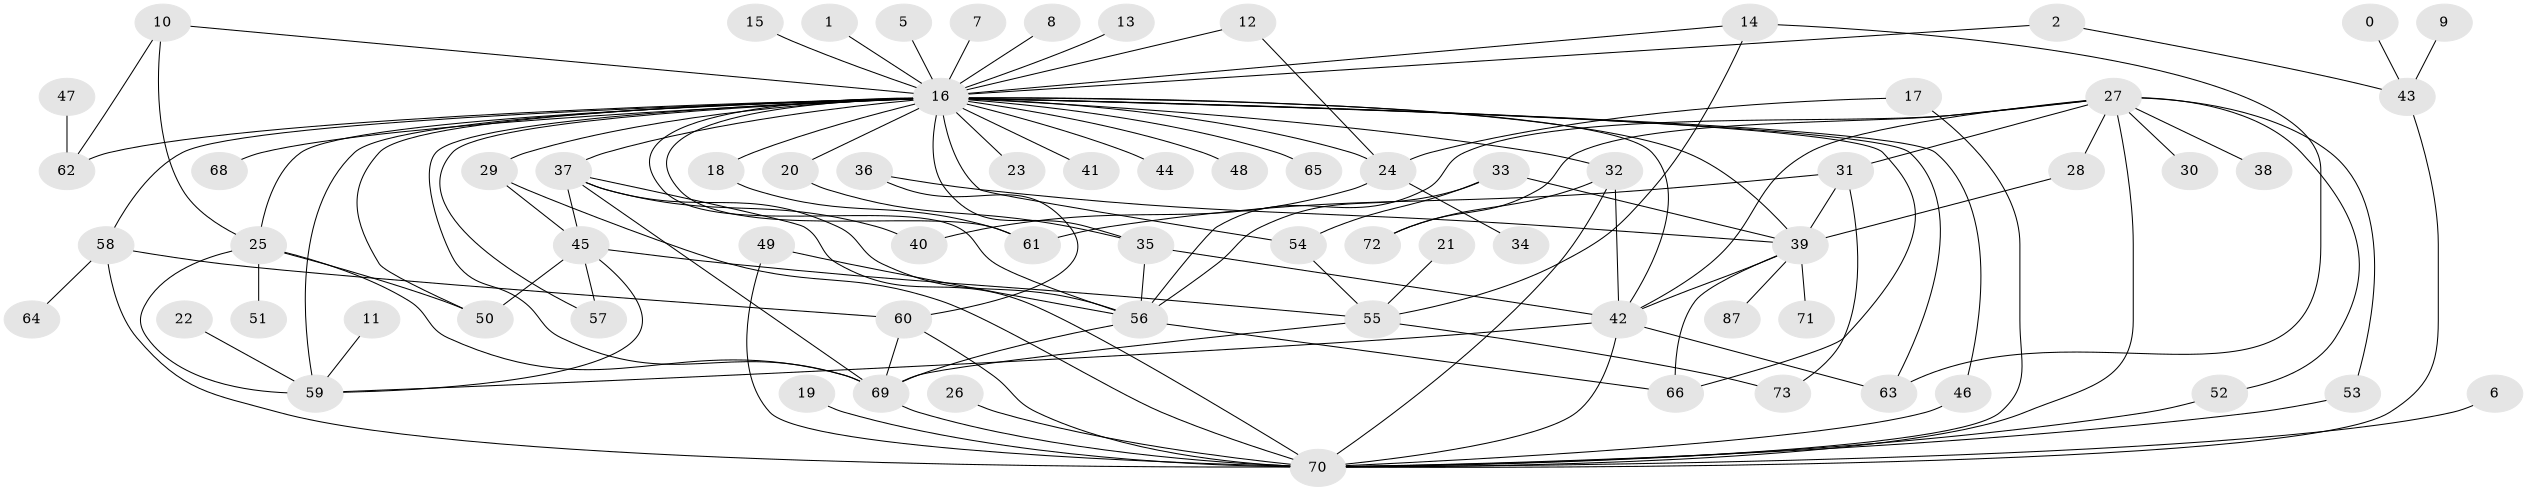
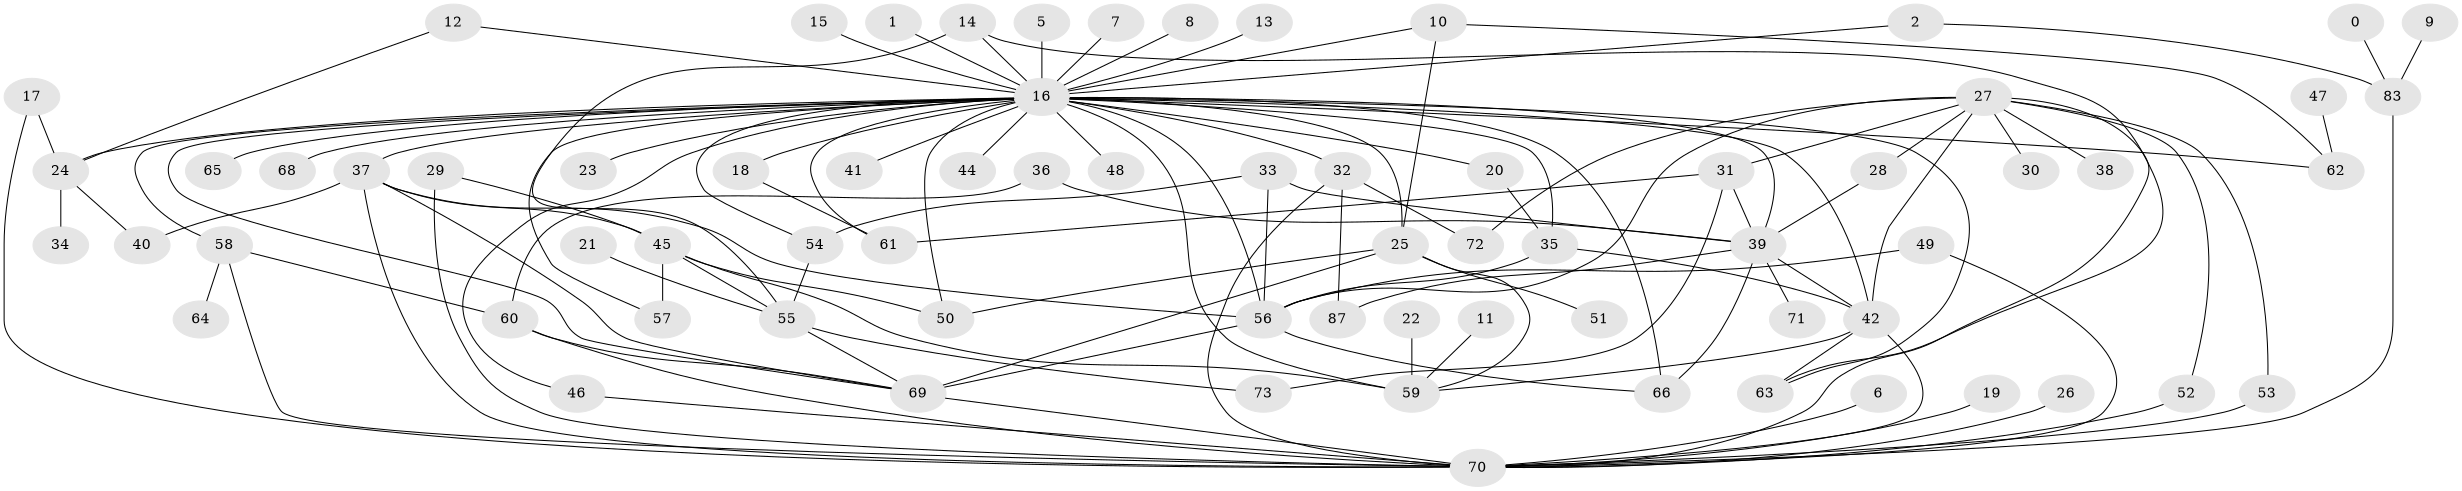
(2407, 97) -> (2393, 97)
(690, 118) -> none
(1617, 245) -> (1340, 245)
